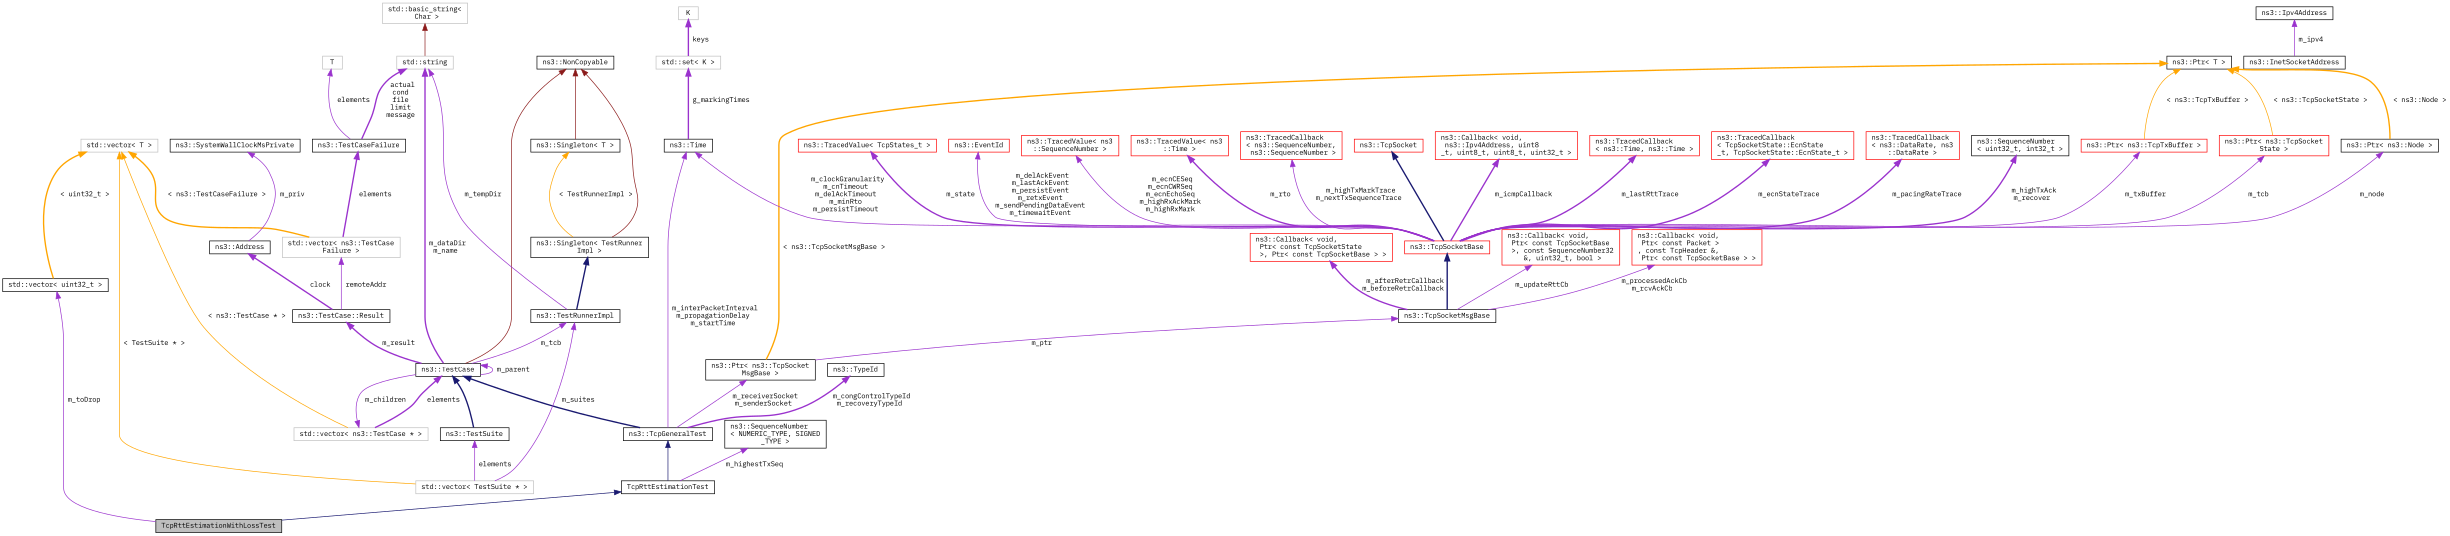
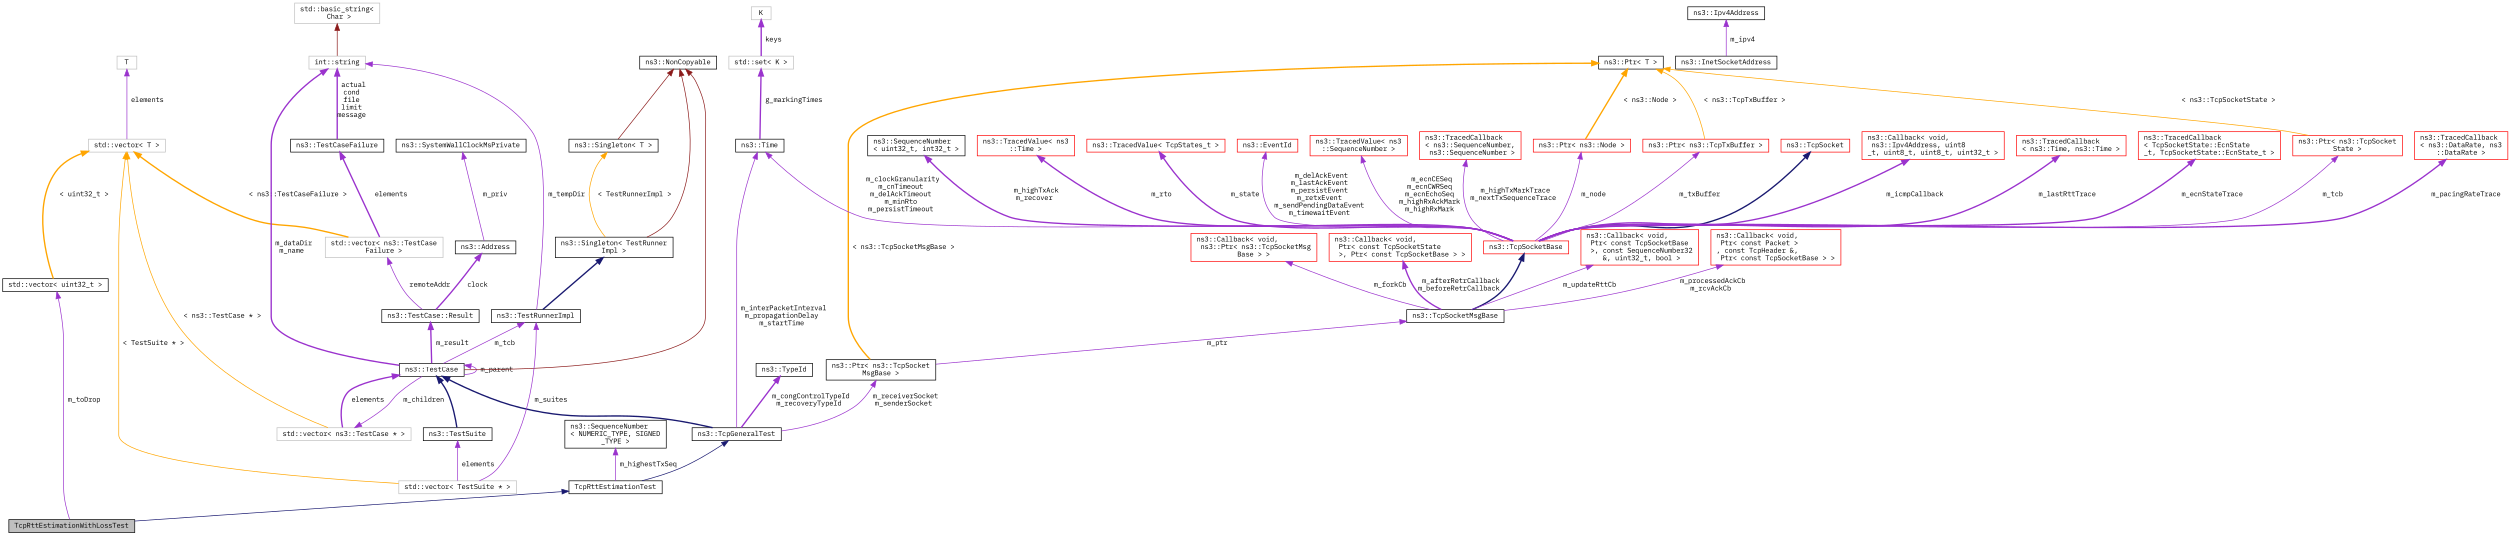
(425, 63) -> (337, 63)
(331, 111) -> (127, 108)
(2390, 146) -> (1582, 146)
none -> (1254, 247)
